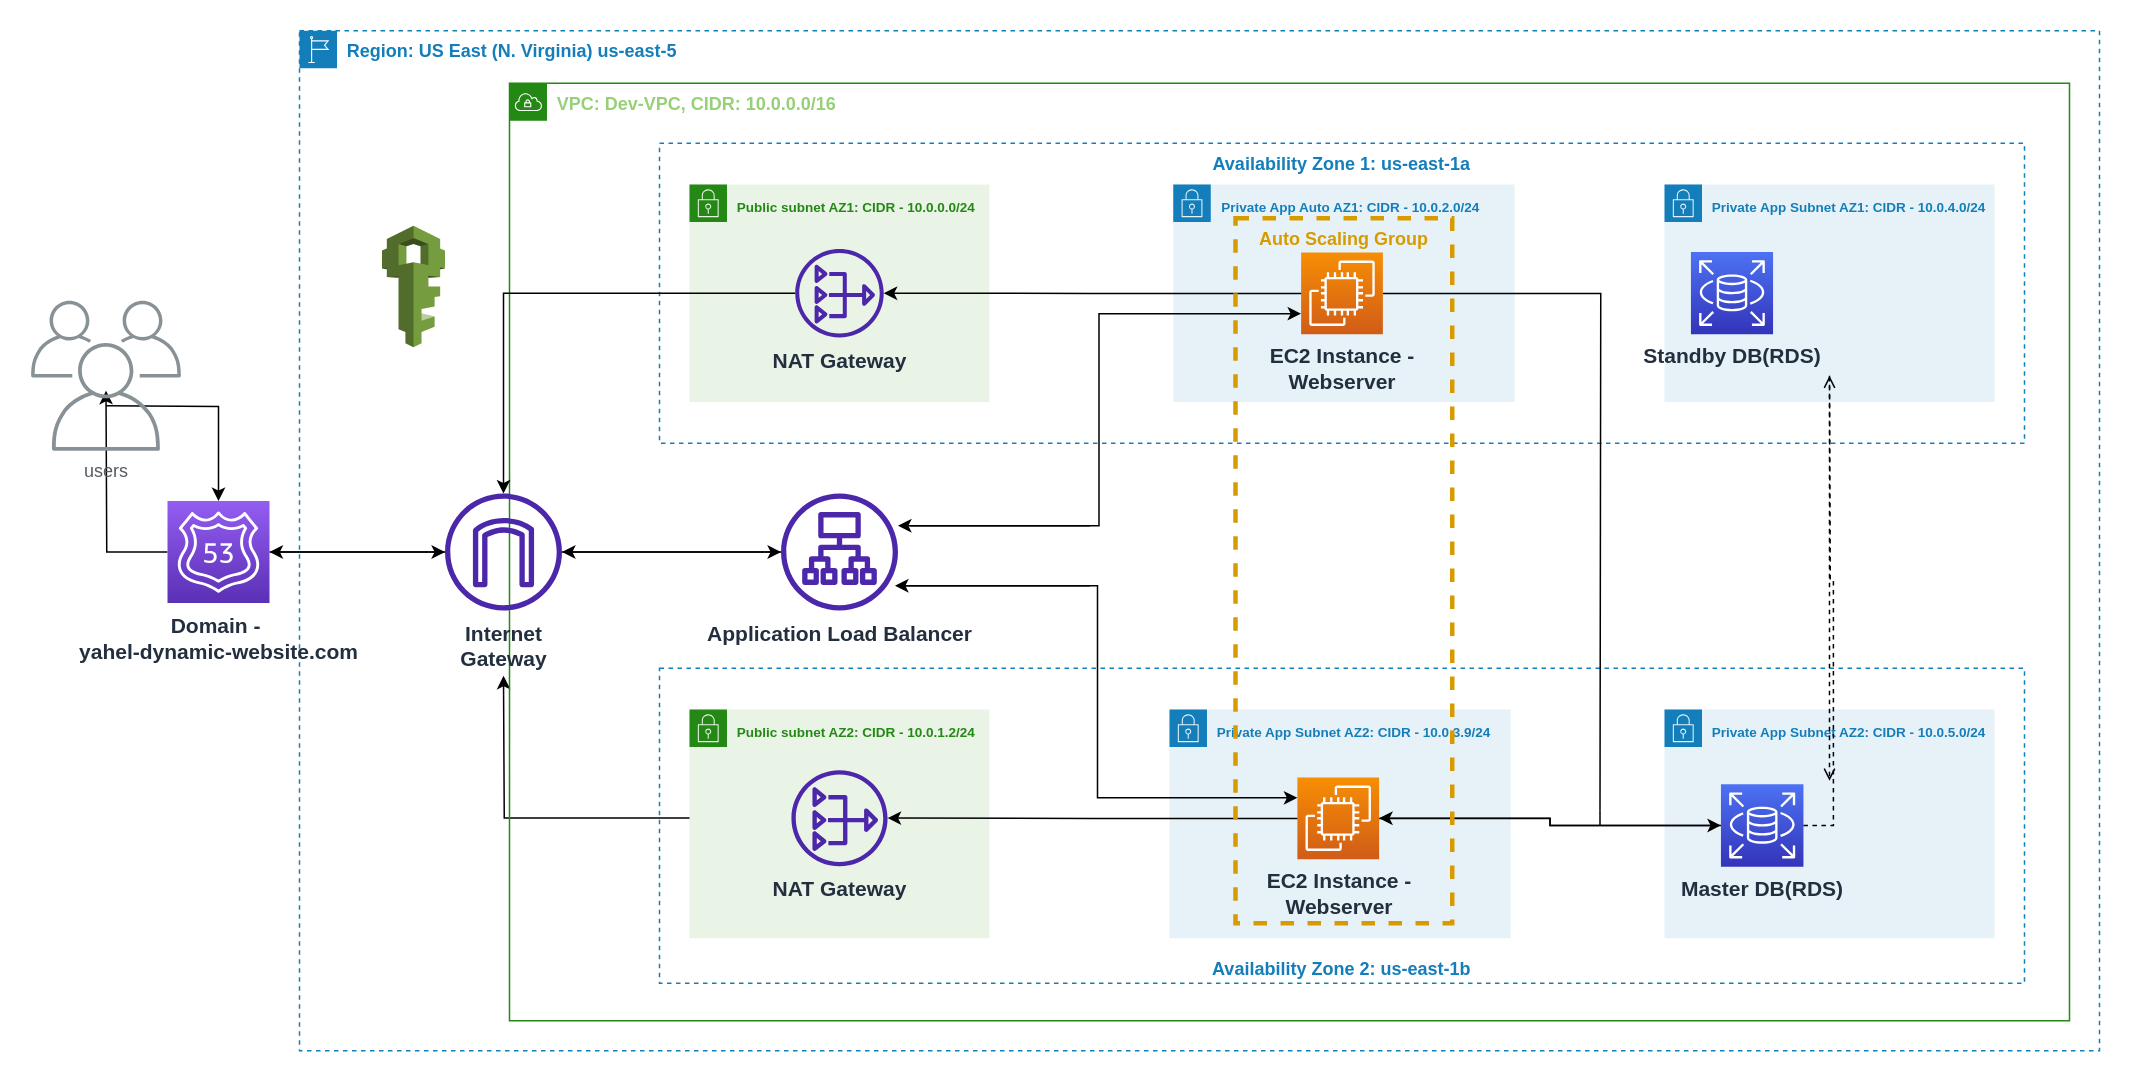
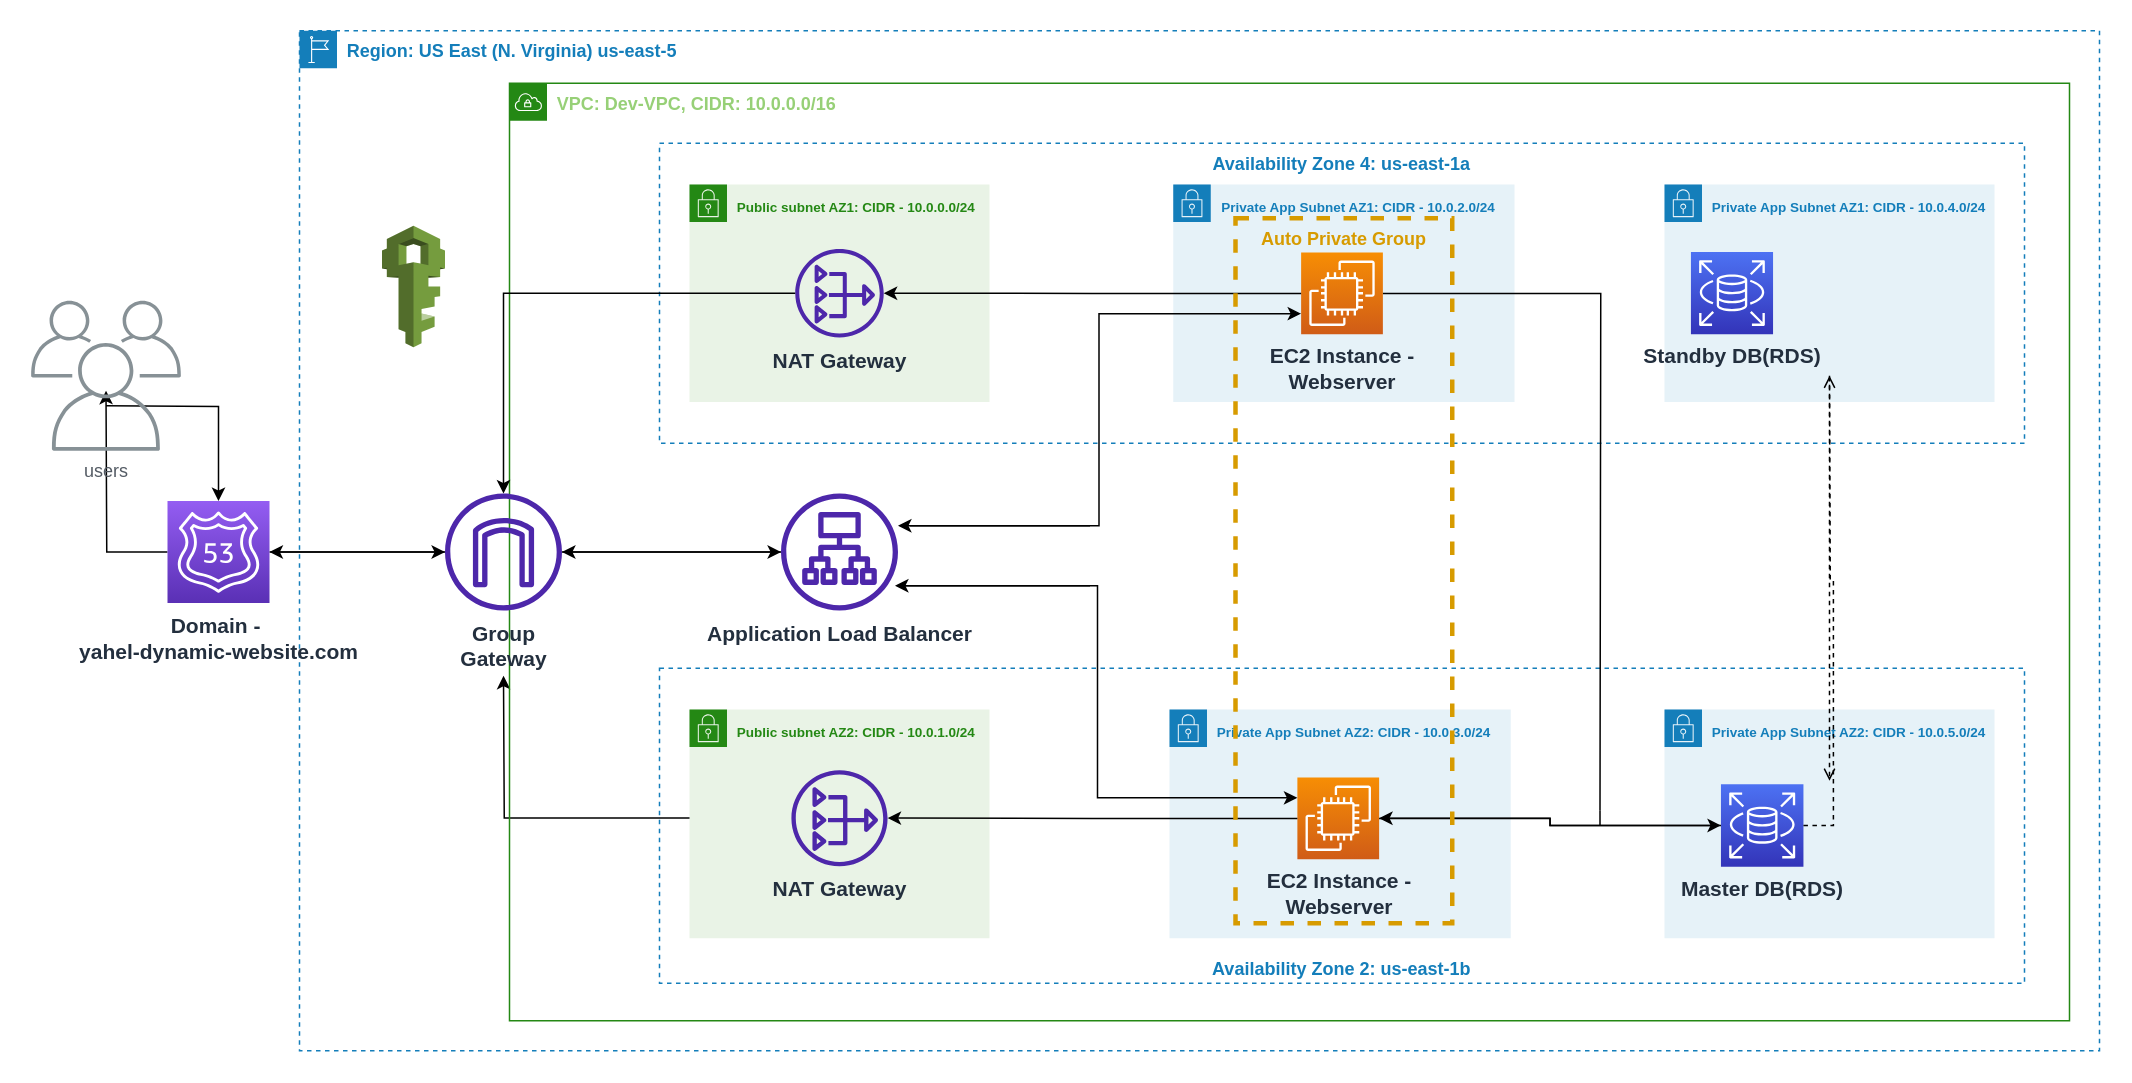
(1342, 165) -> (1342, 165)
(1369, 217) -> (1369, 217)
(1344, 240) -> (1344, 240)
(504, 643) -> (504, 643)
(863, 742) -> (863, 742)
(1364, 742) -> (1364, 742)
